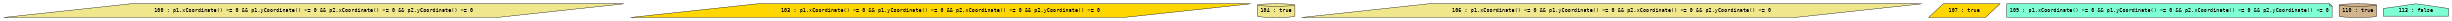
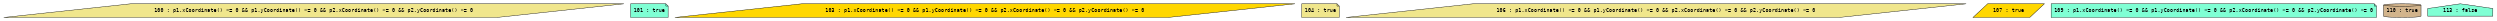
none -> (649, 11)
(1276, 11) -> (1320, 11)
